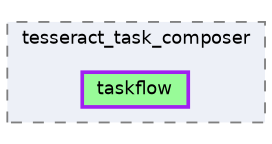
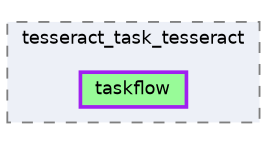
(136, 39) -> (133, 39)
